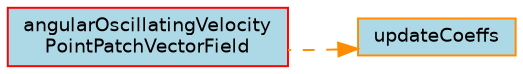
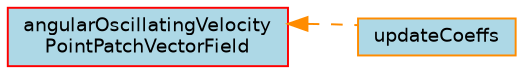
(313, 50) -> (333, 24)
